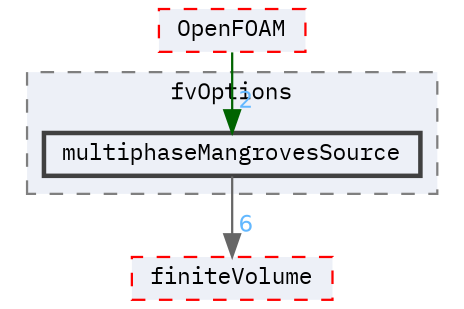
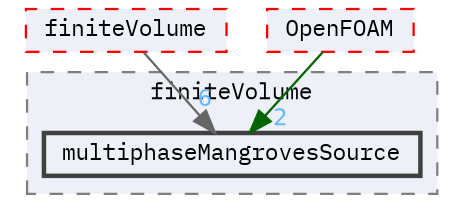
(232, 94) -> (232, 94)
(232, 208) -> (174, 87)
